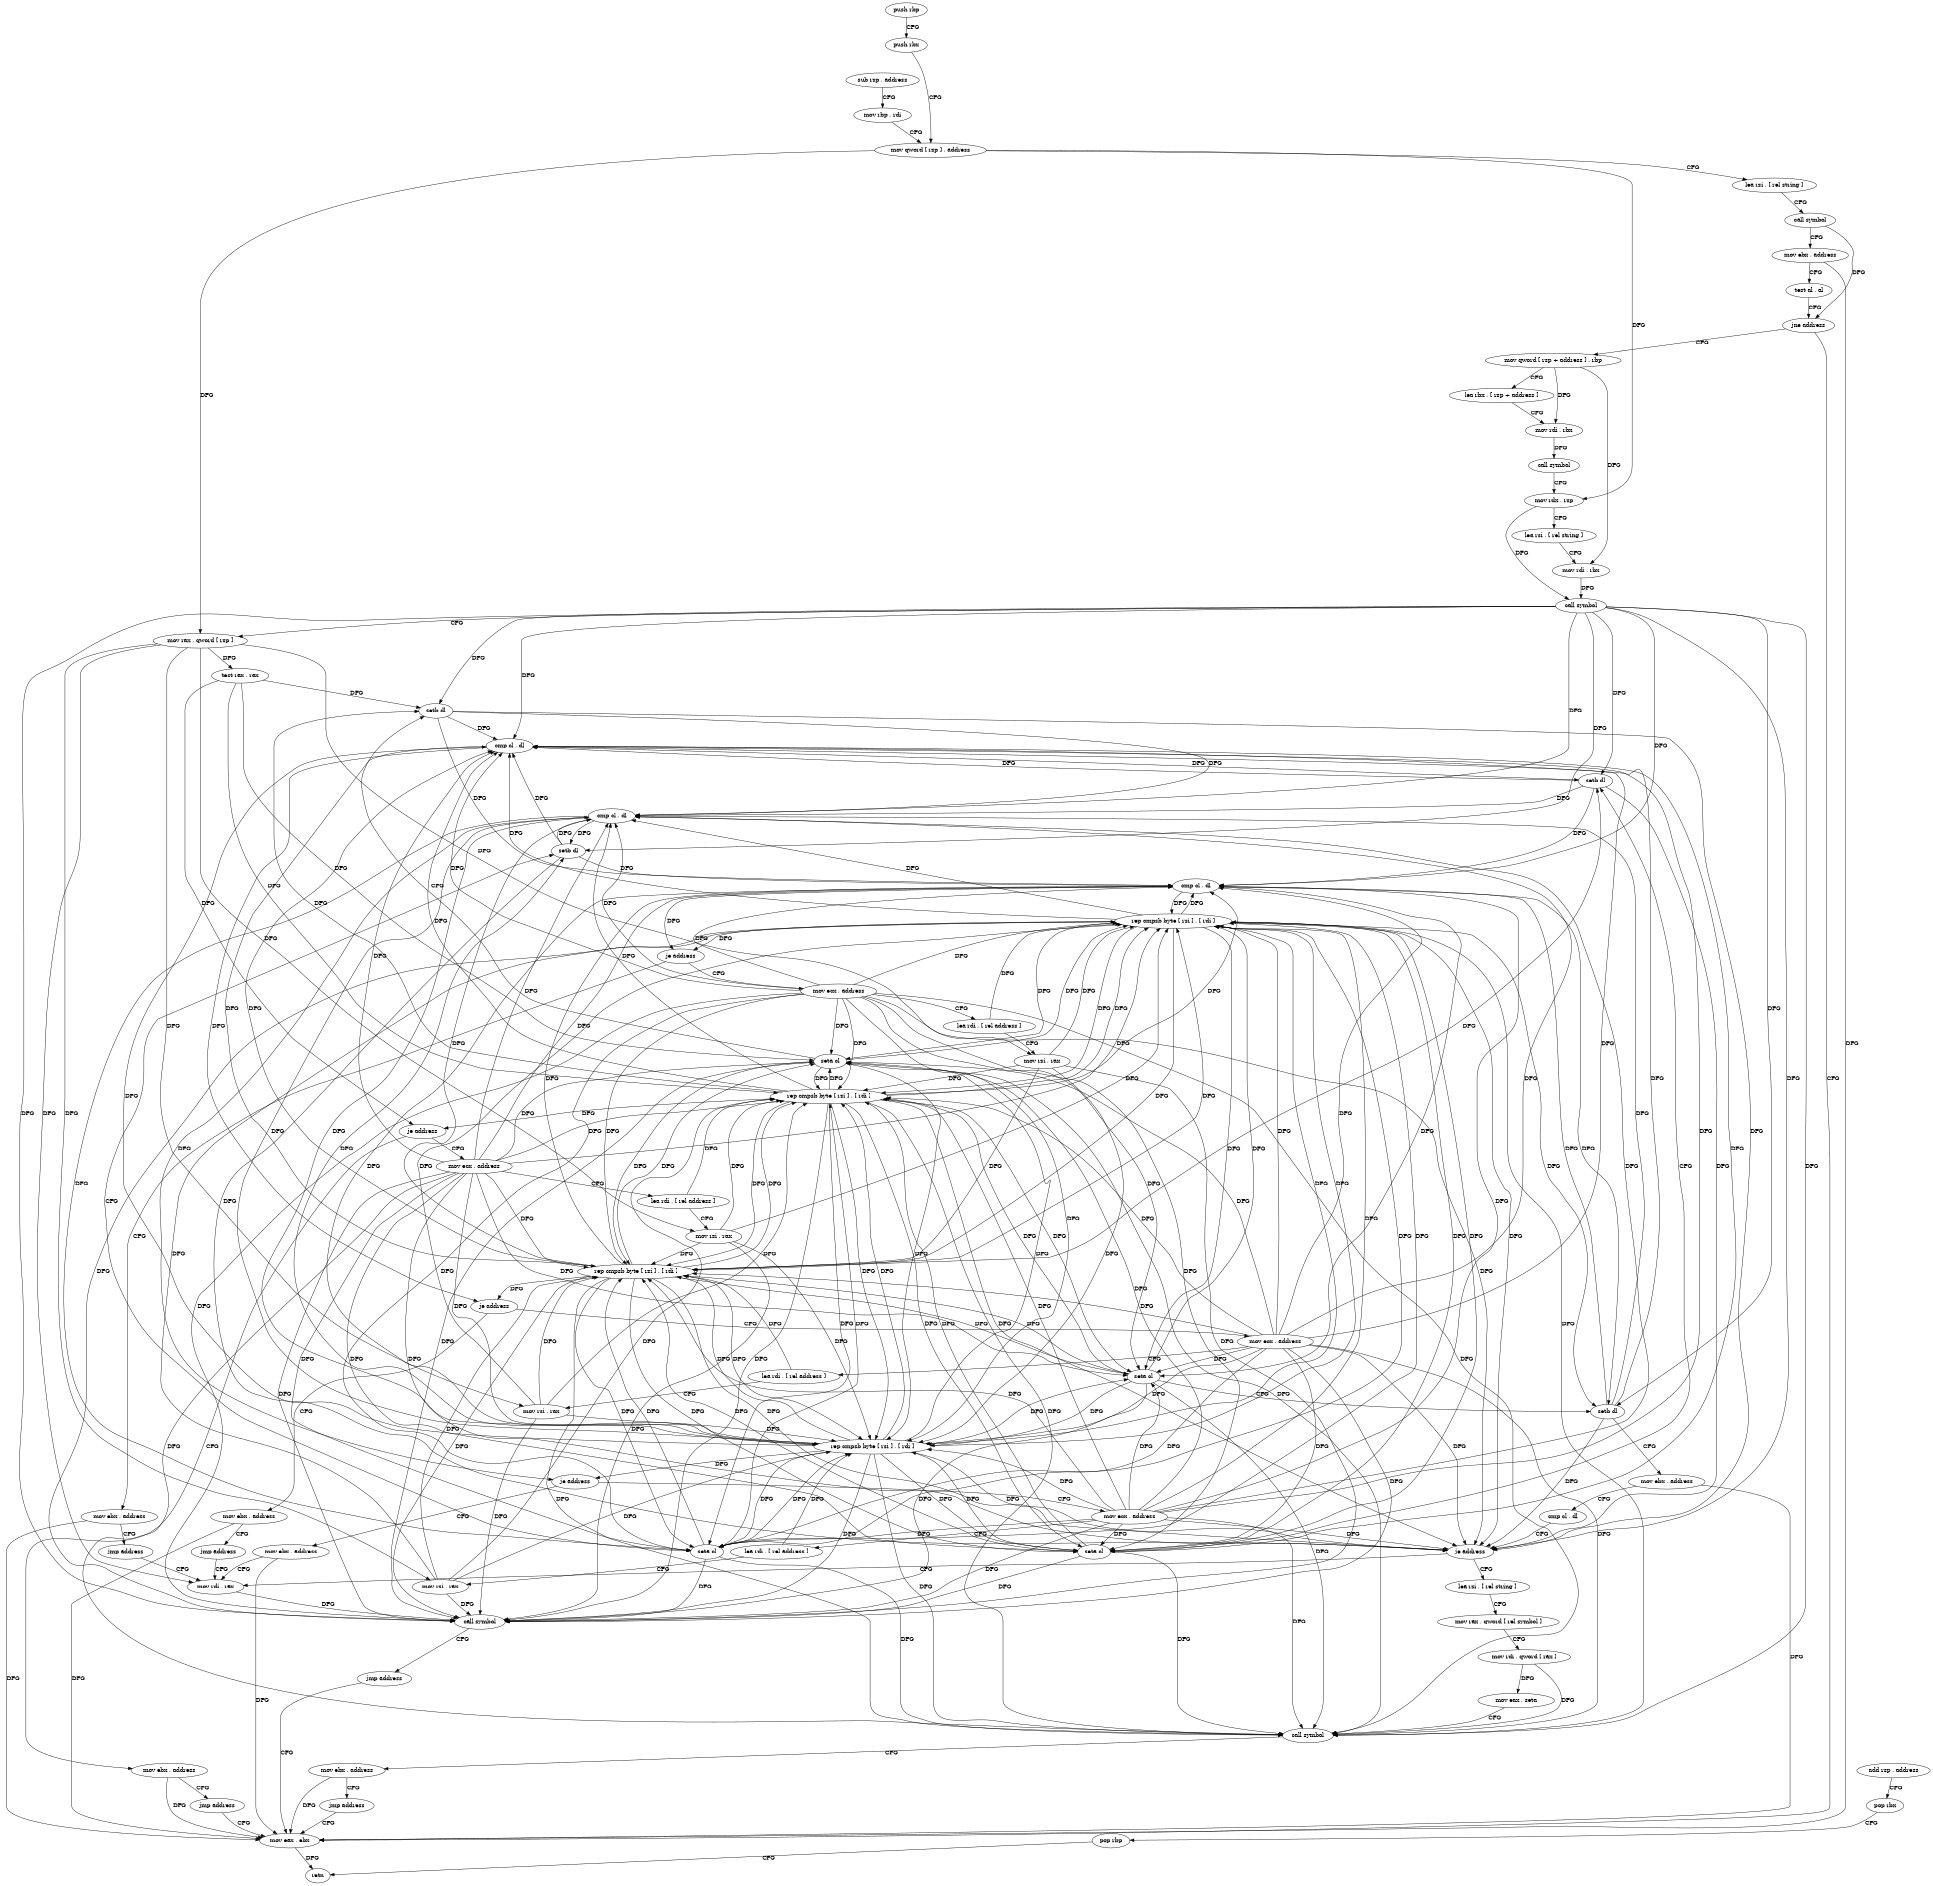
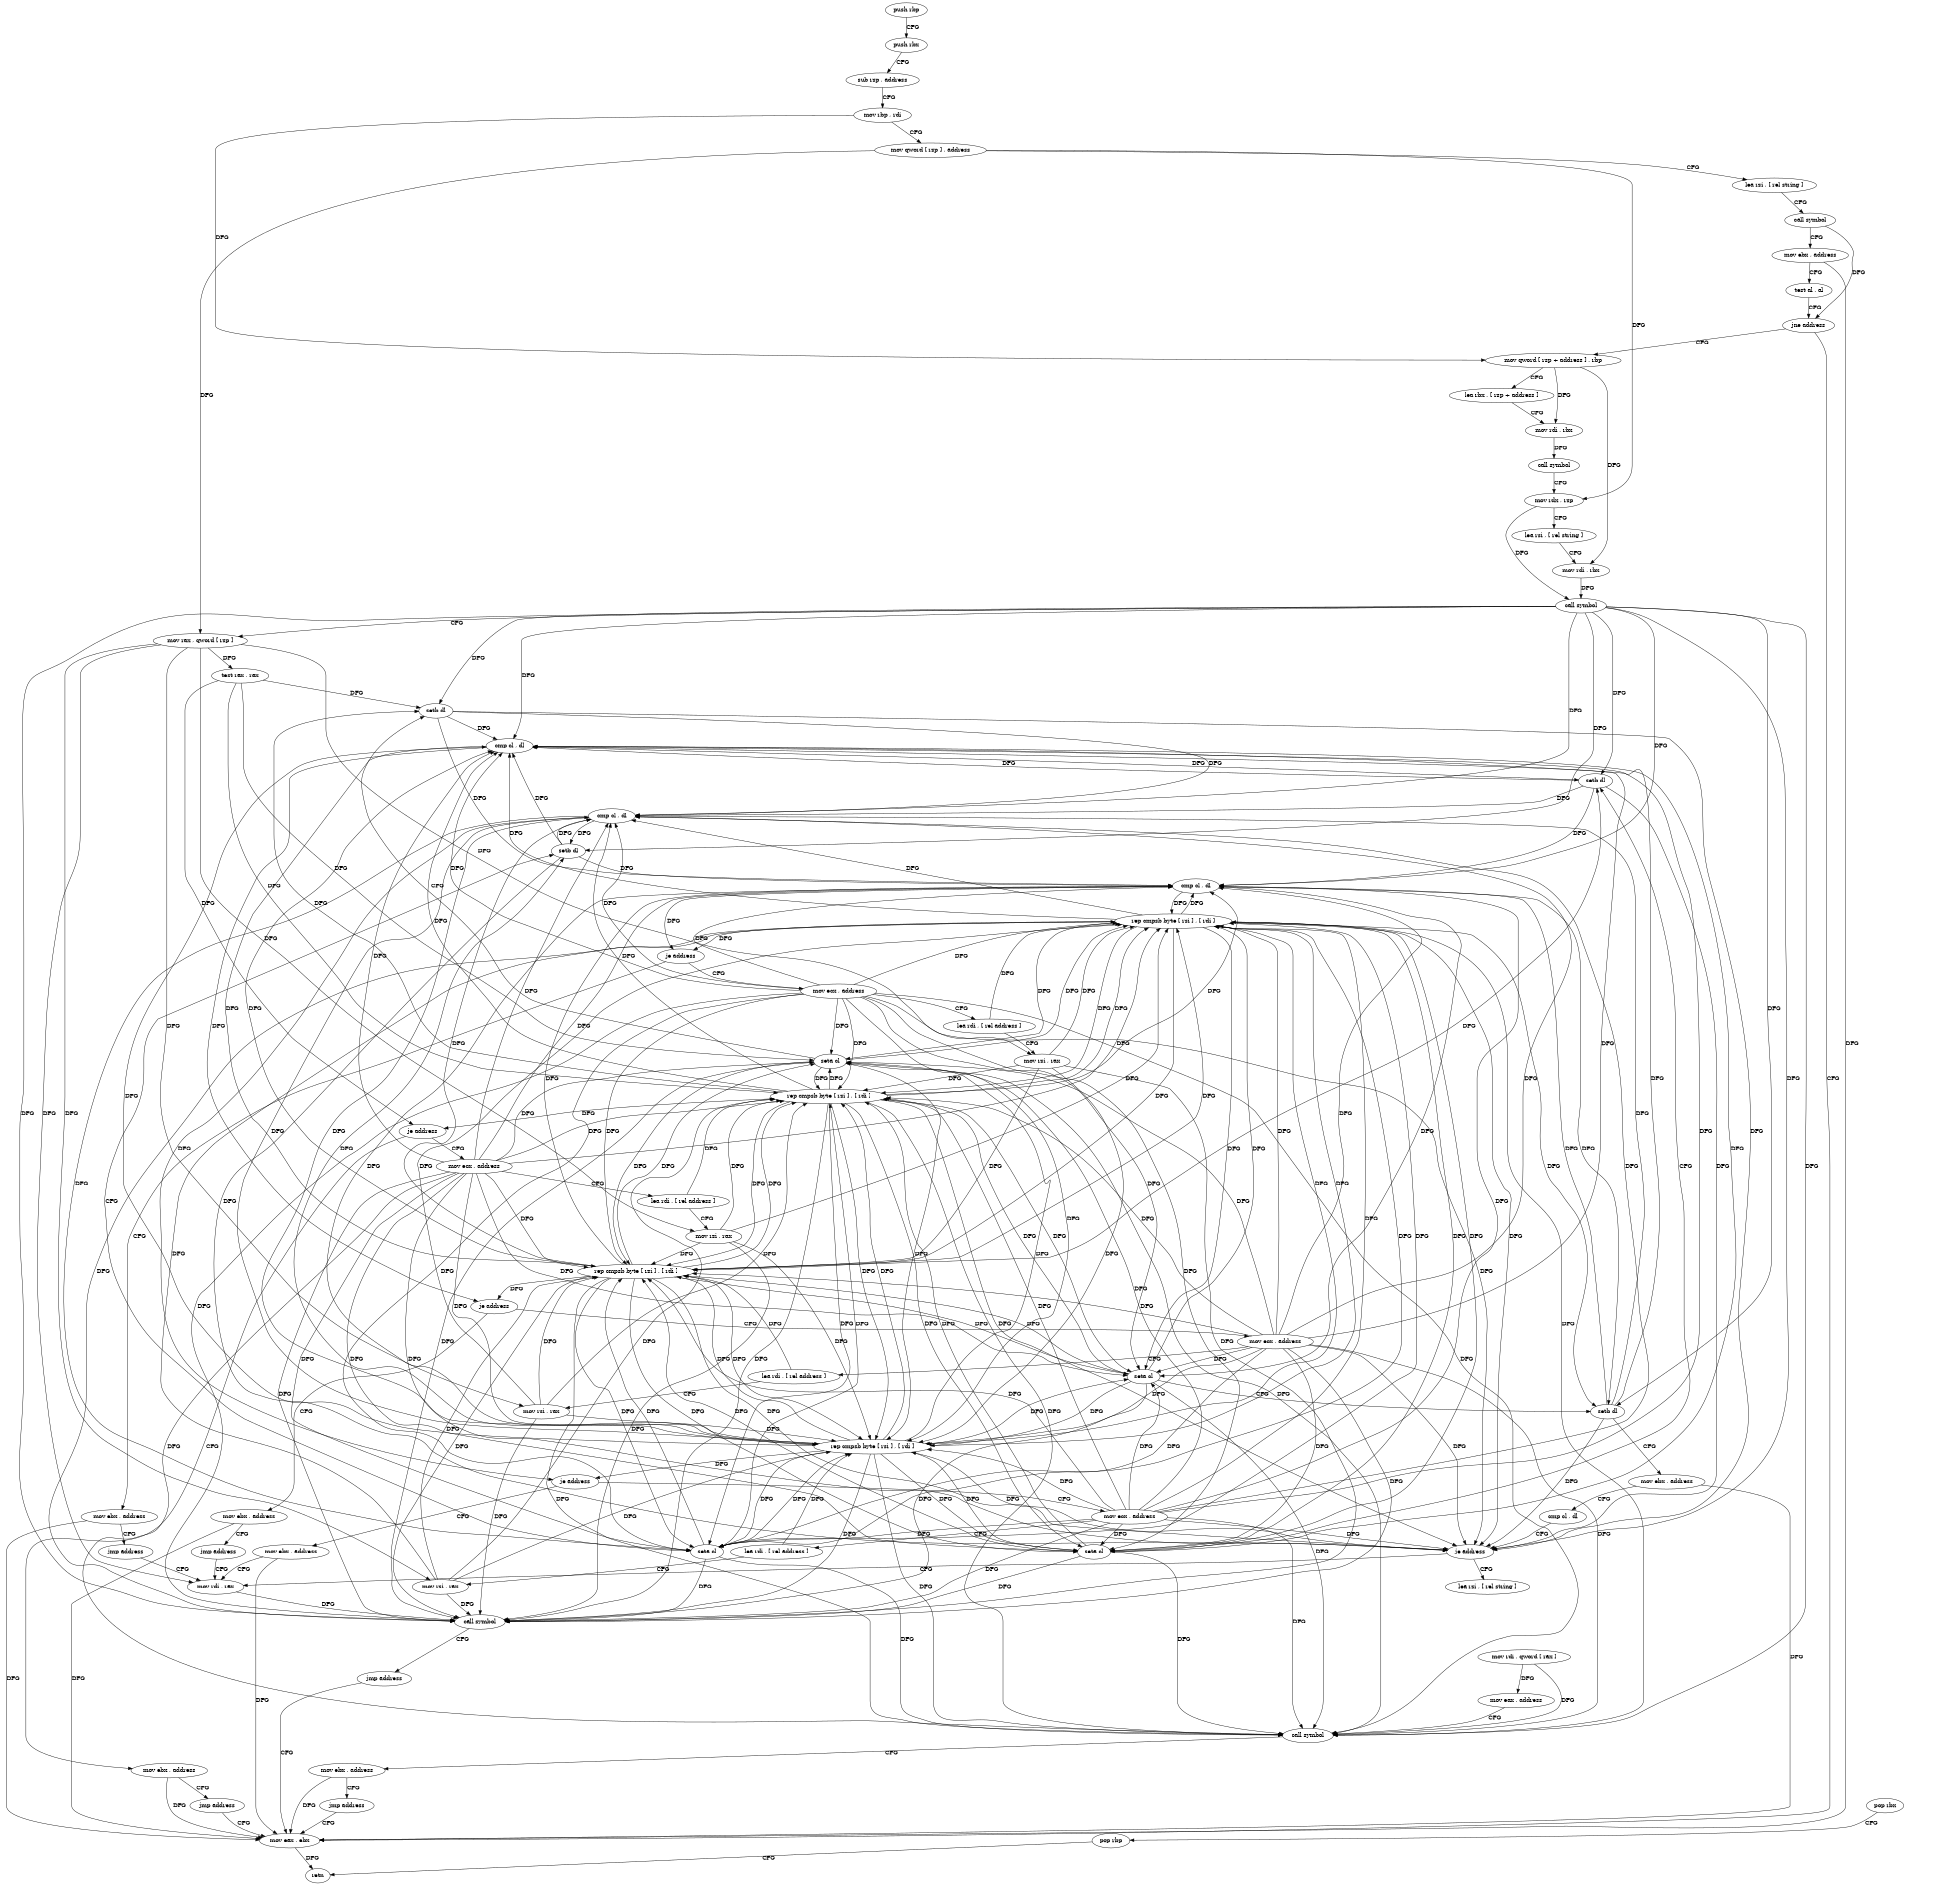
(928, 94) -> (896, 61)
none -> (439, 347)
(1498, 1622) -> none
(1516, 1701) -> (1516, 1701)
(1894, 1771) -> none
